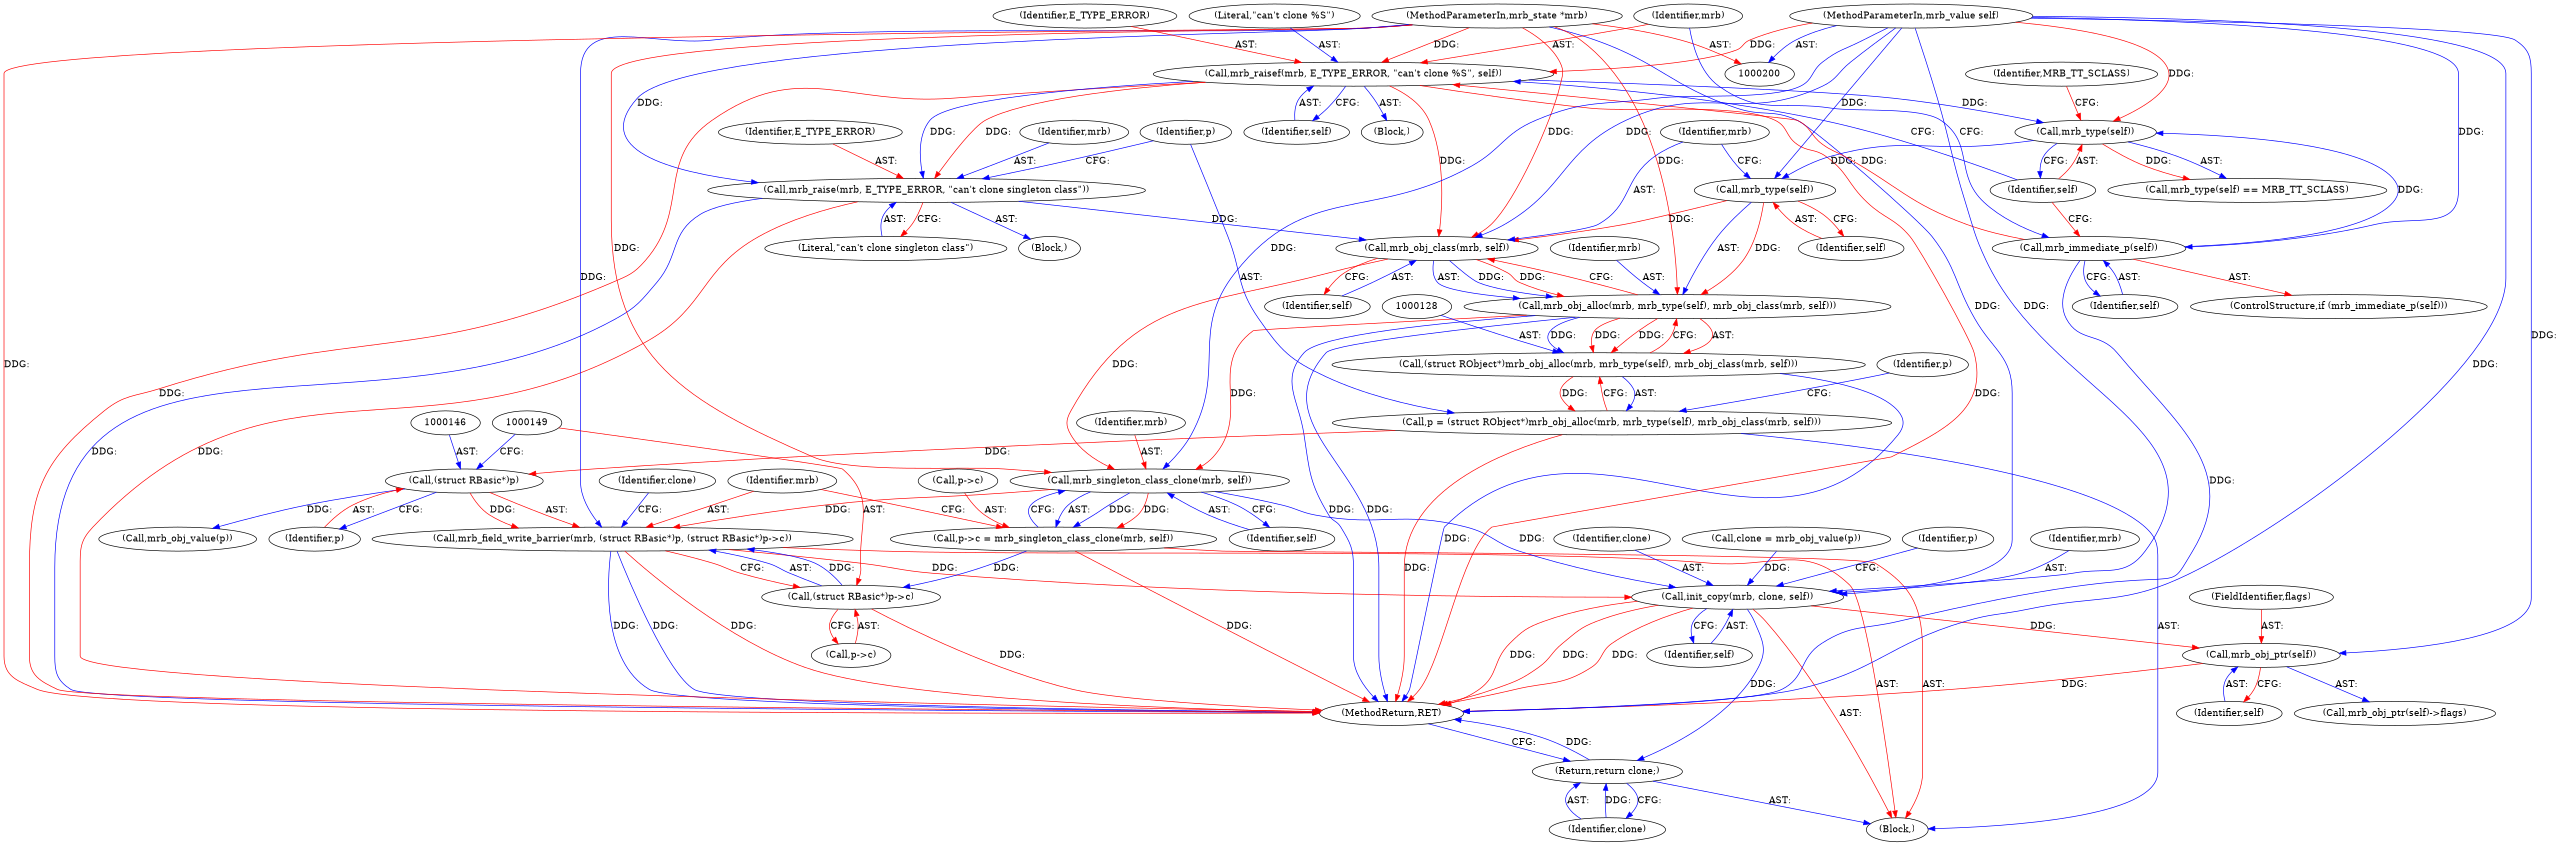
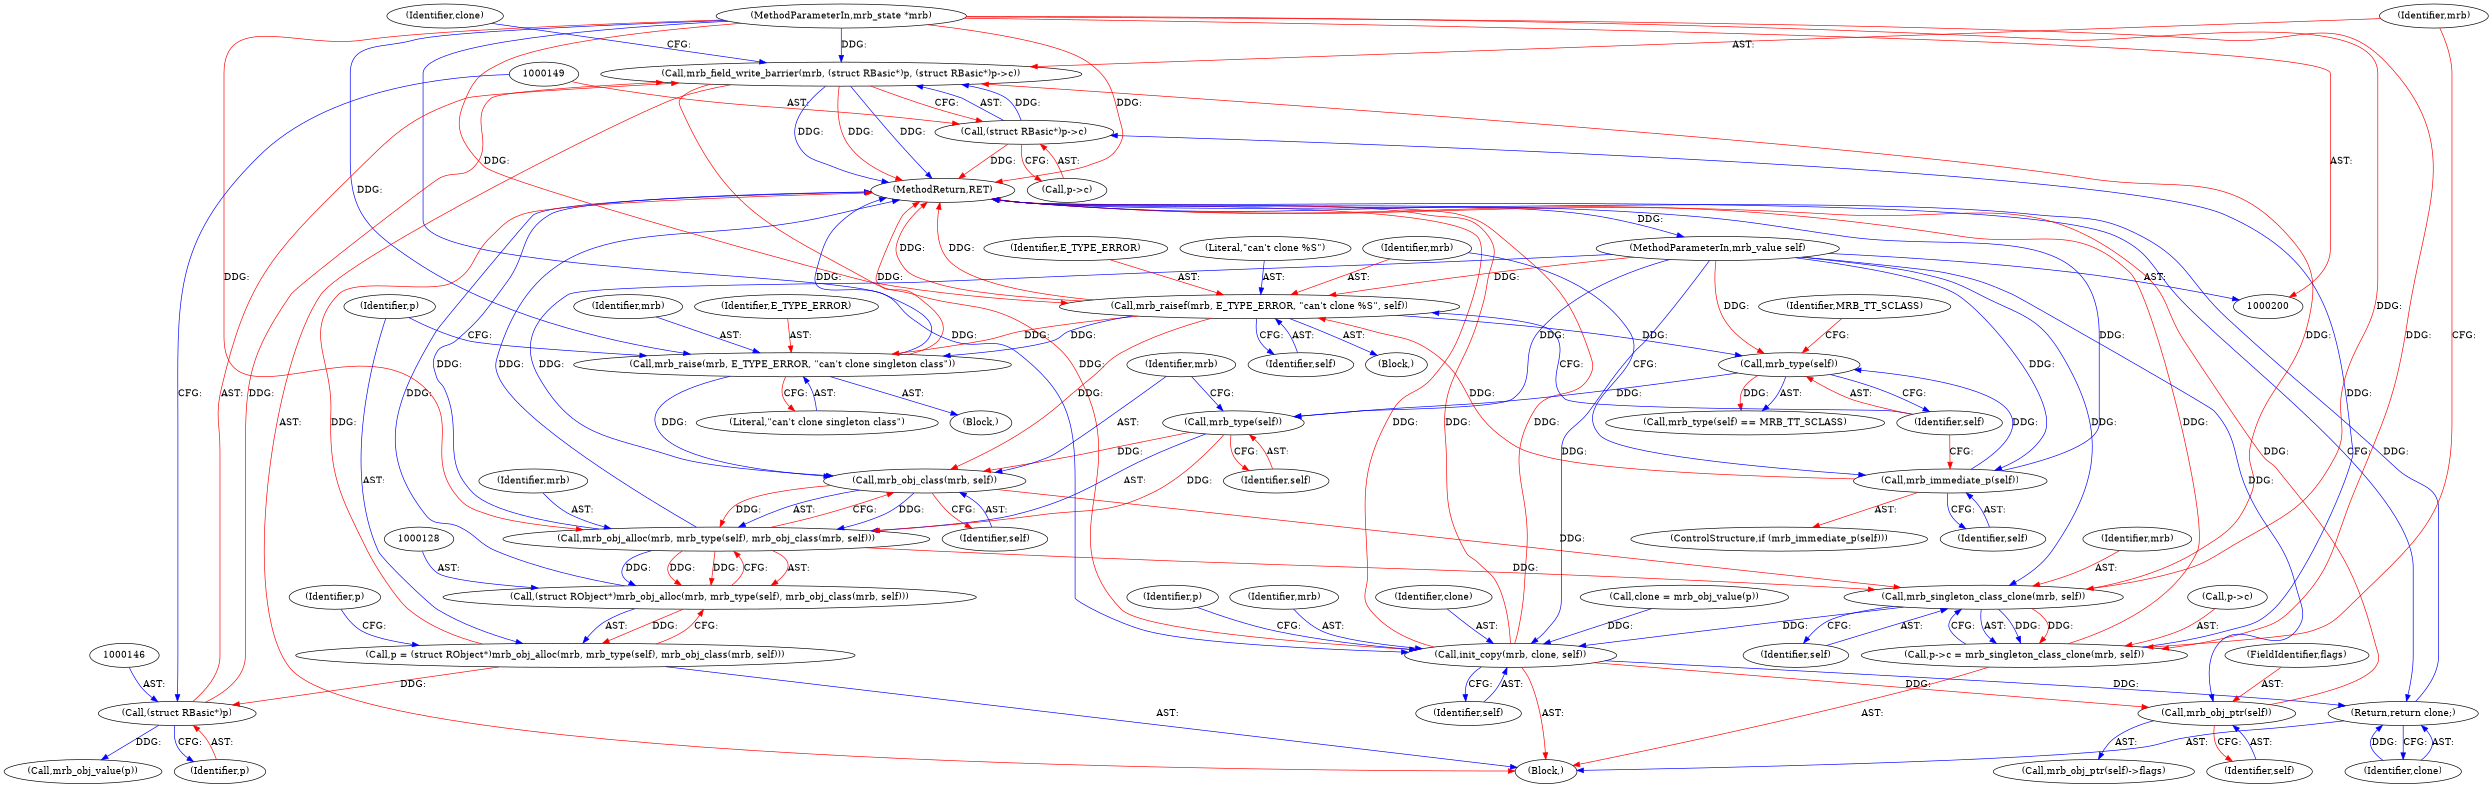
(1544, 131) -> (2094, 33)
(2354, 467) -> (1336, 206)
